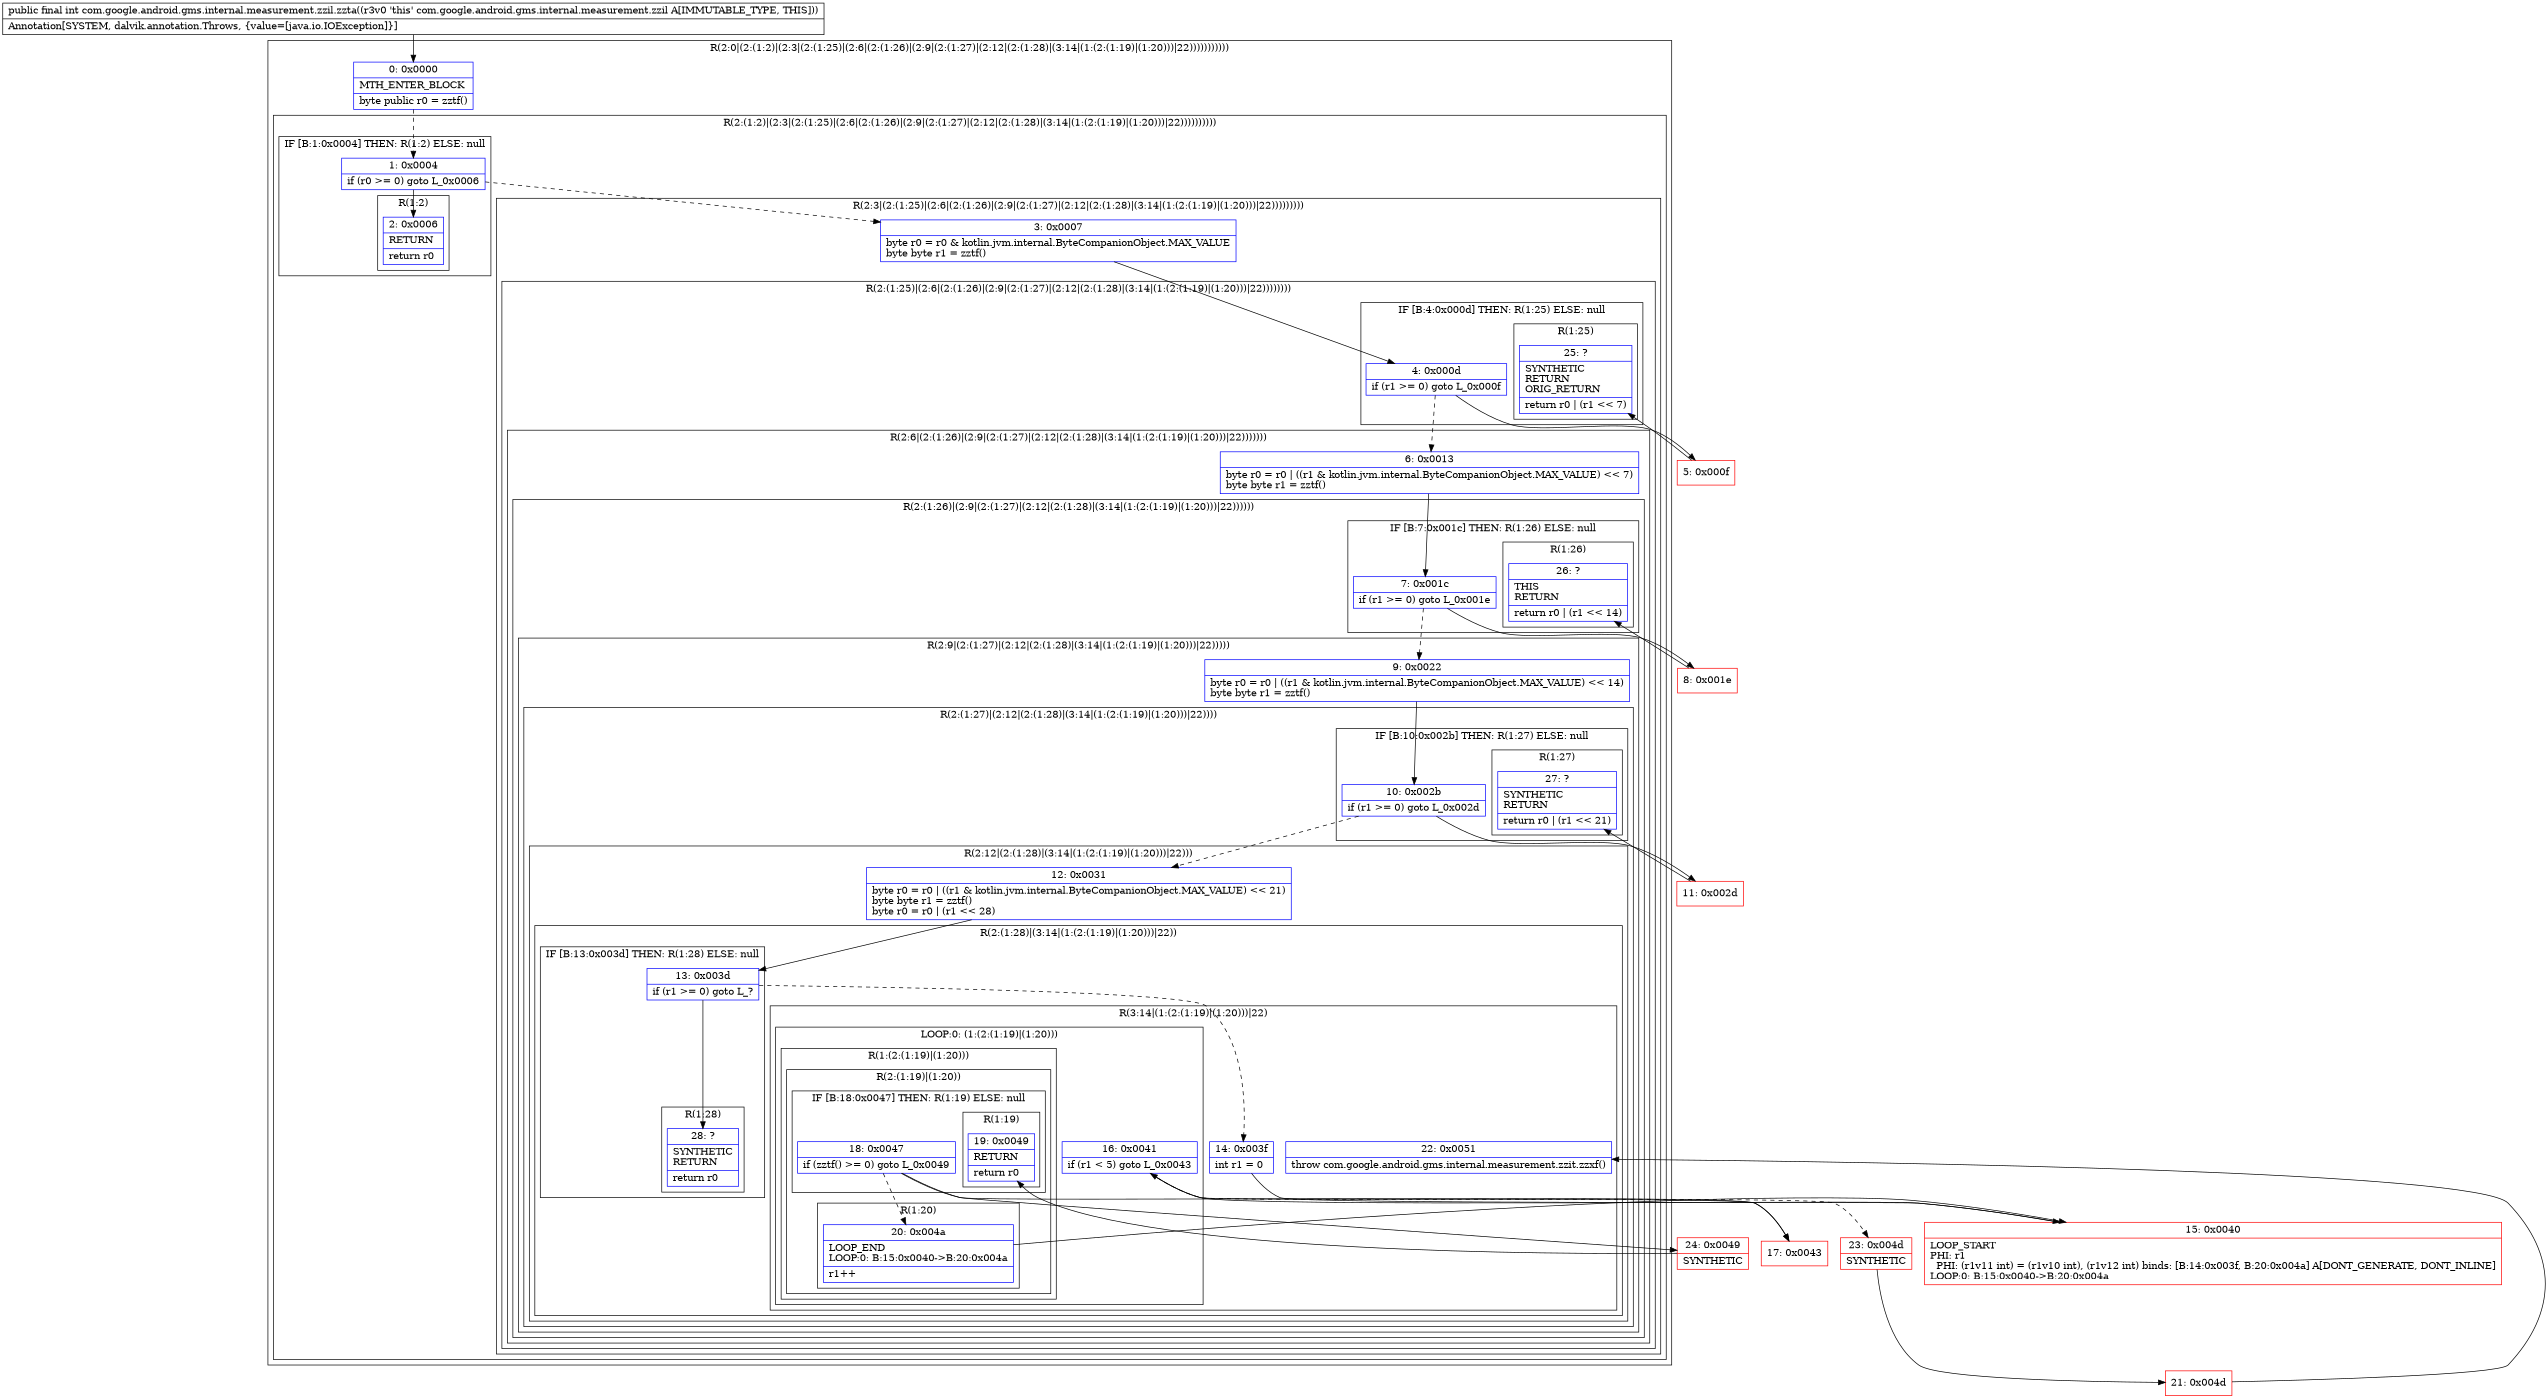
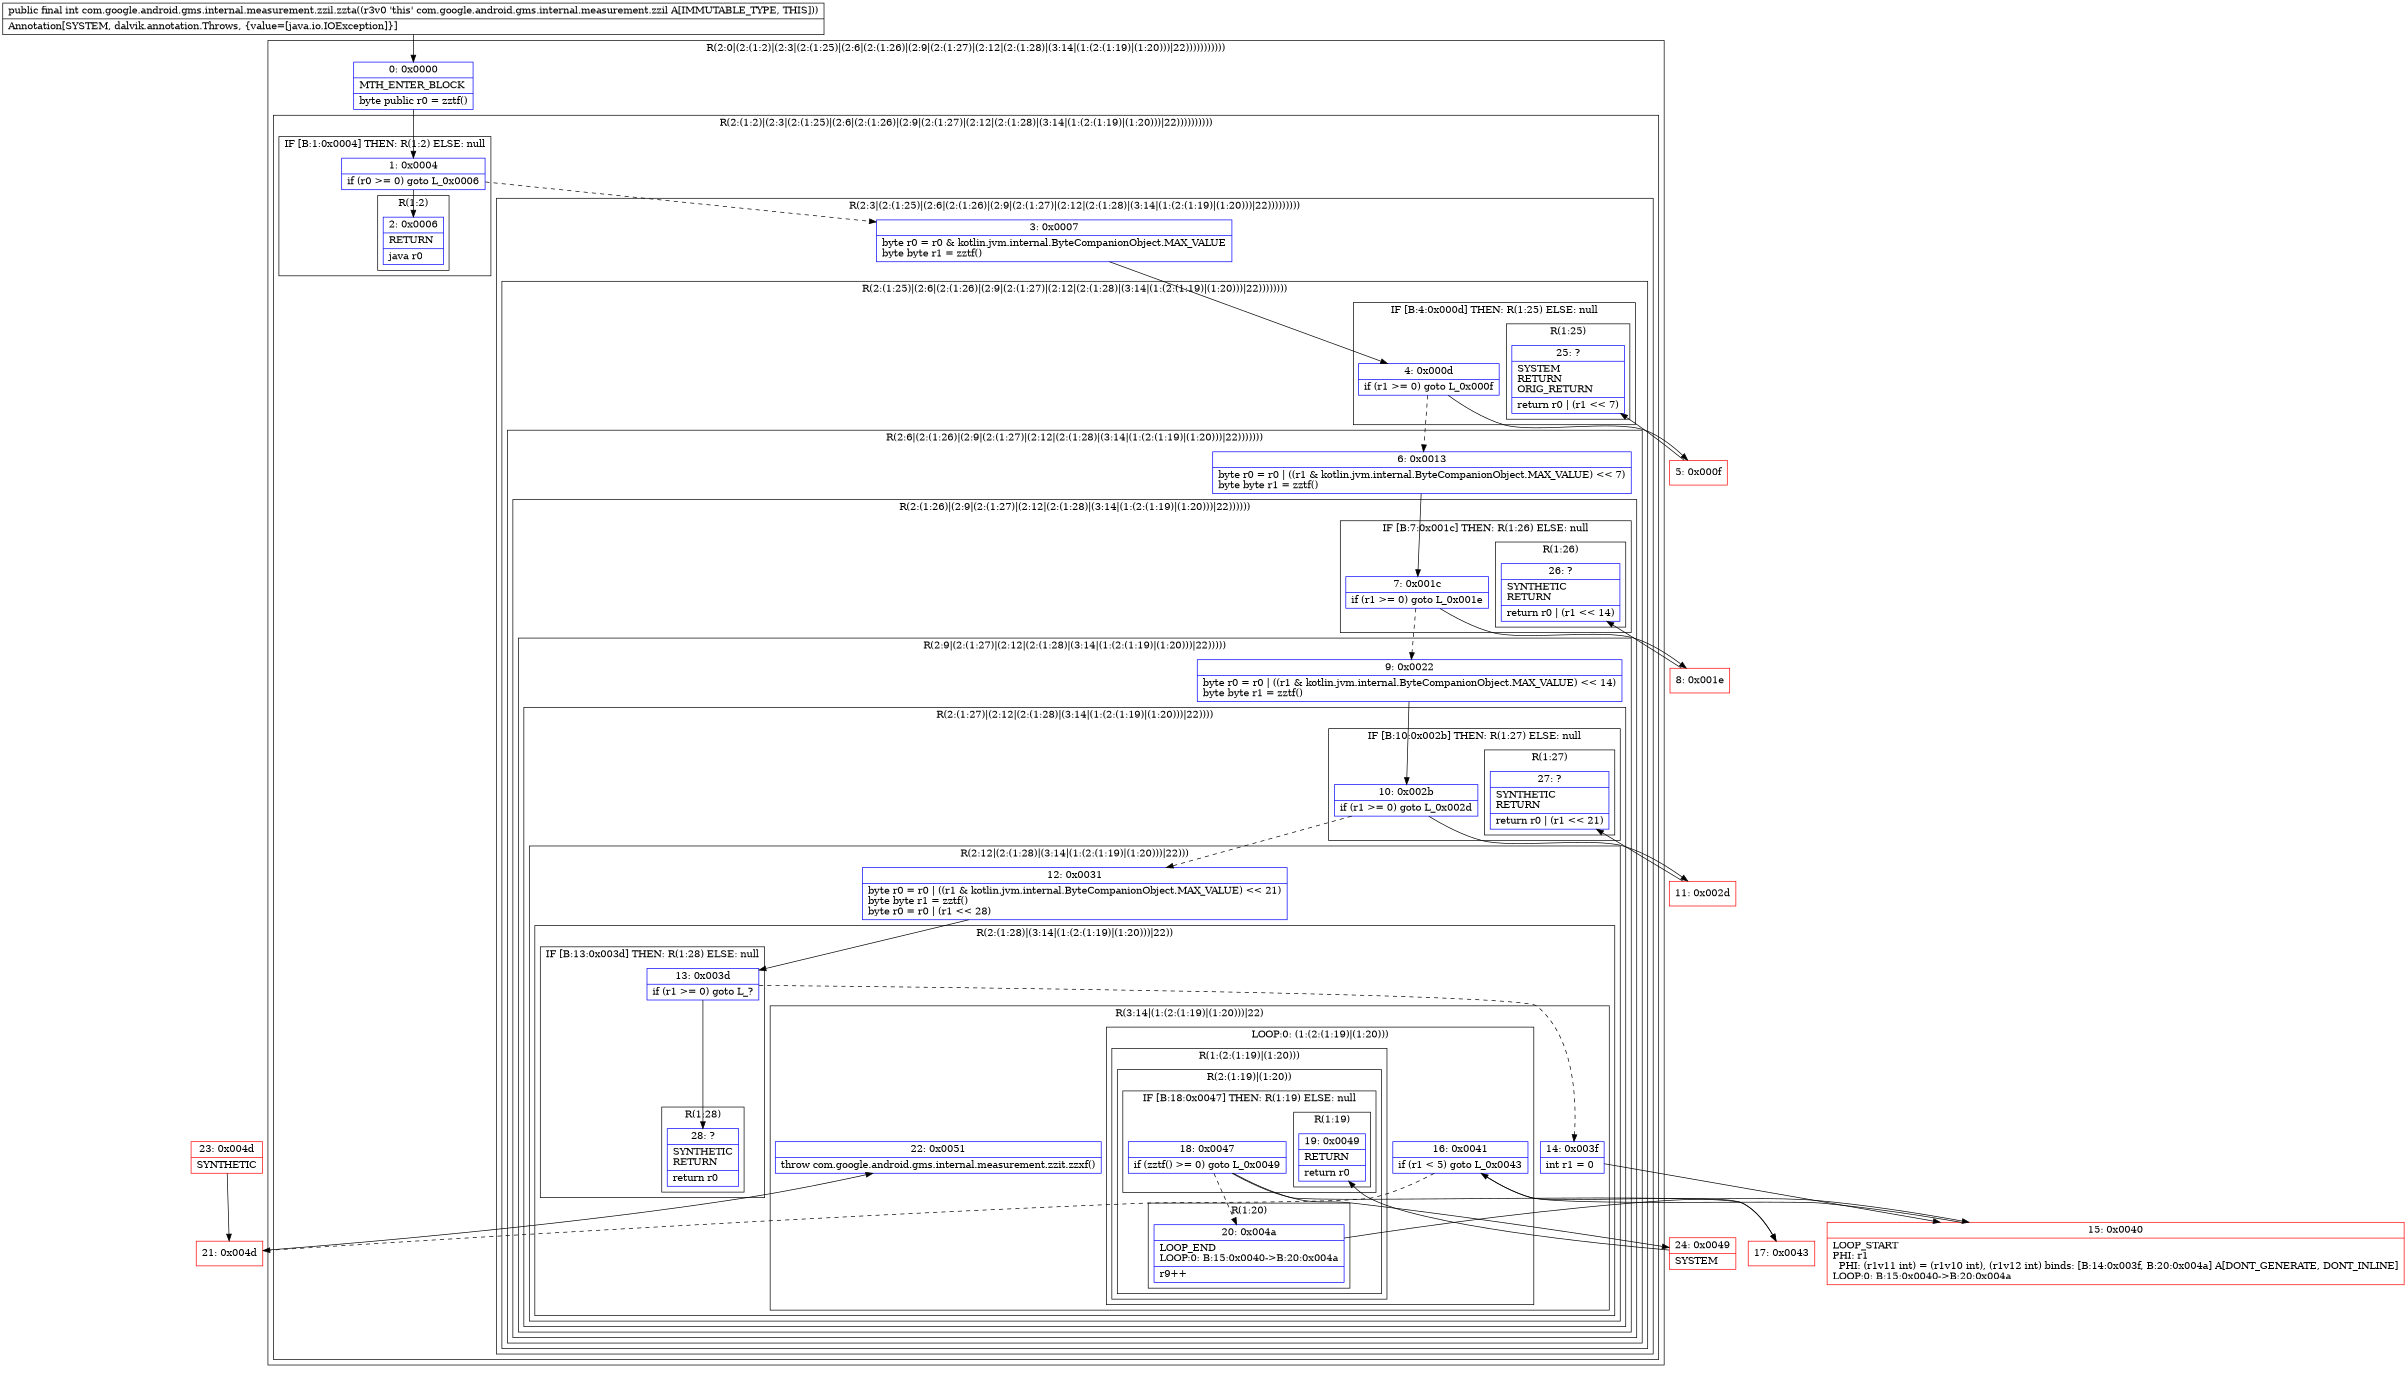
(413, 130) -> (413, 130)
(412, 256) -> (406, 256)
(1555, 369) -> (1539, 369)
(1527, 587) -> (1537, 587)
(1510, 1199) -> (854, 1216)
(1713, 1261) -> (1696, 1261)
(843, 1274) -> (1173, 1274)
